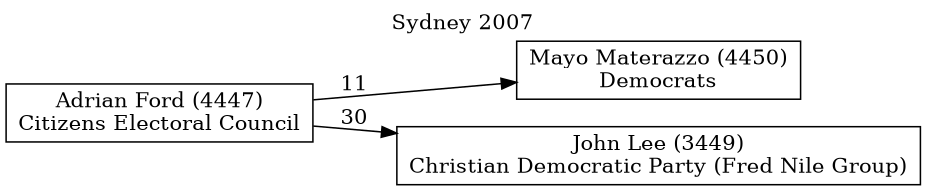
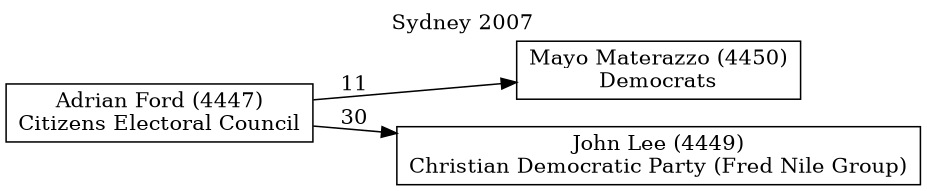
(659, 156) -> (659, 156)
